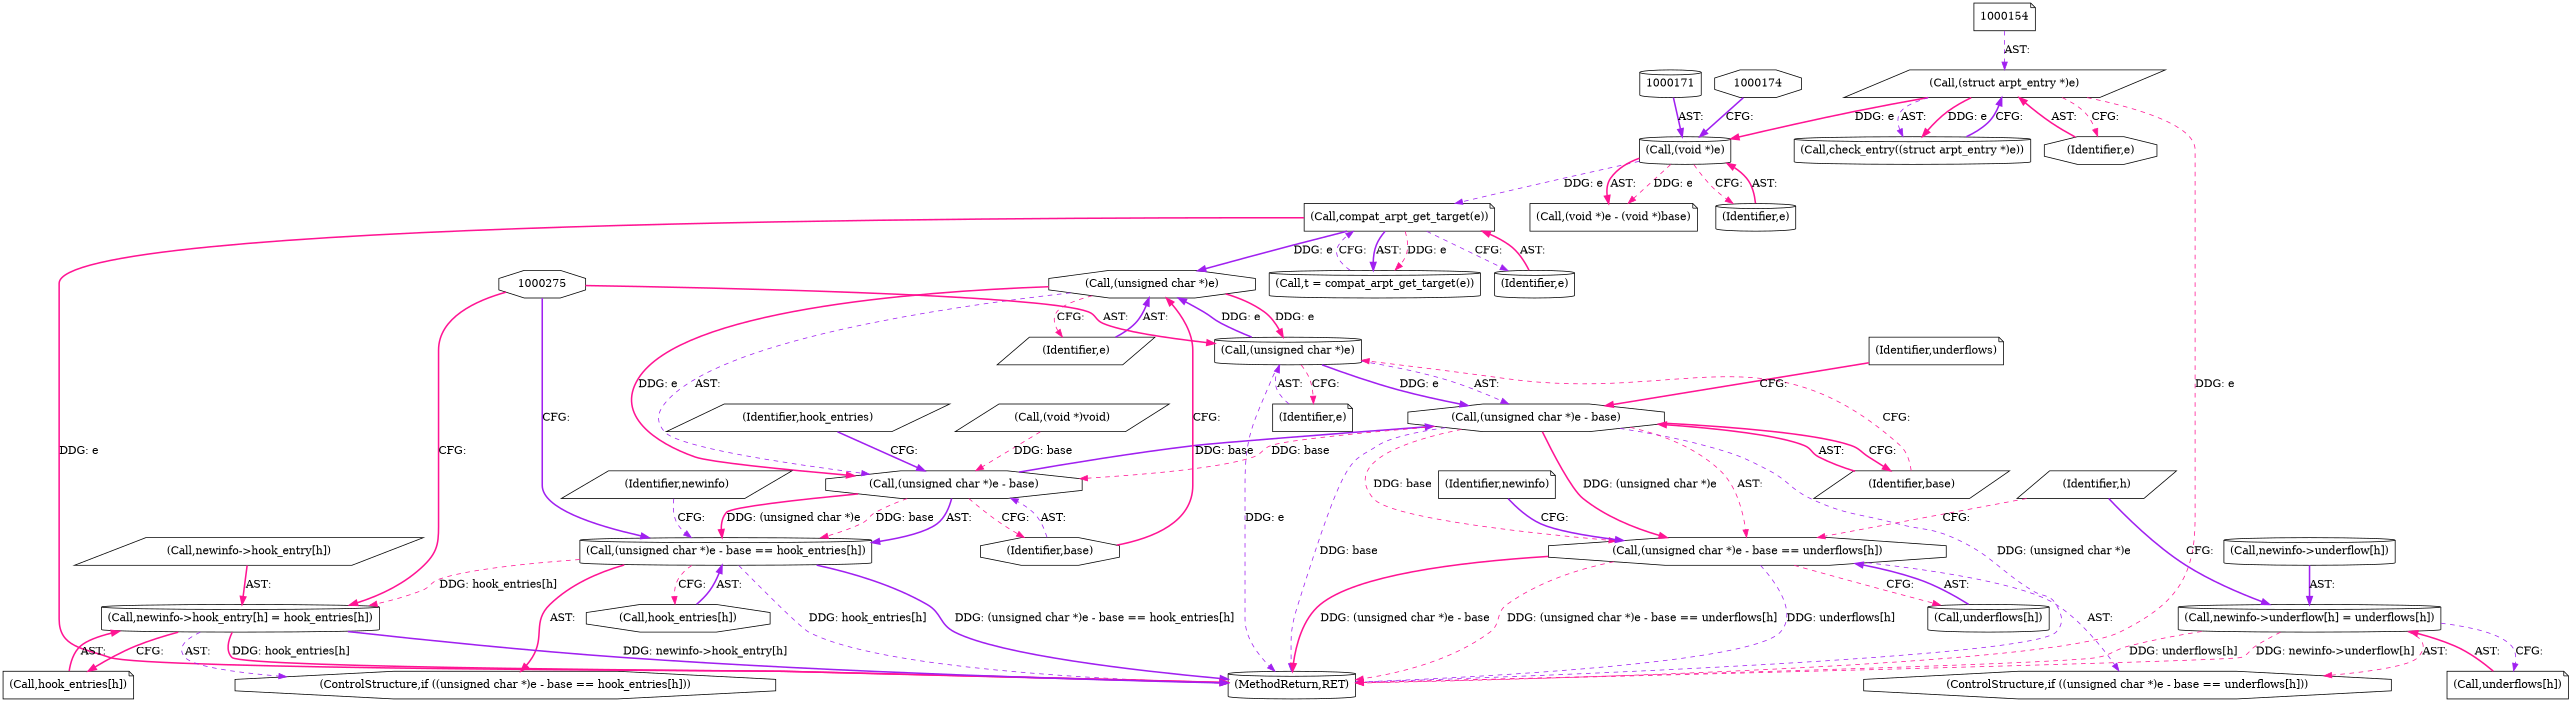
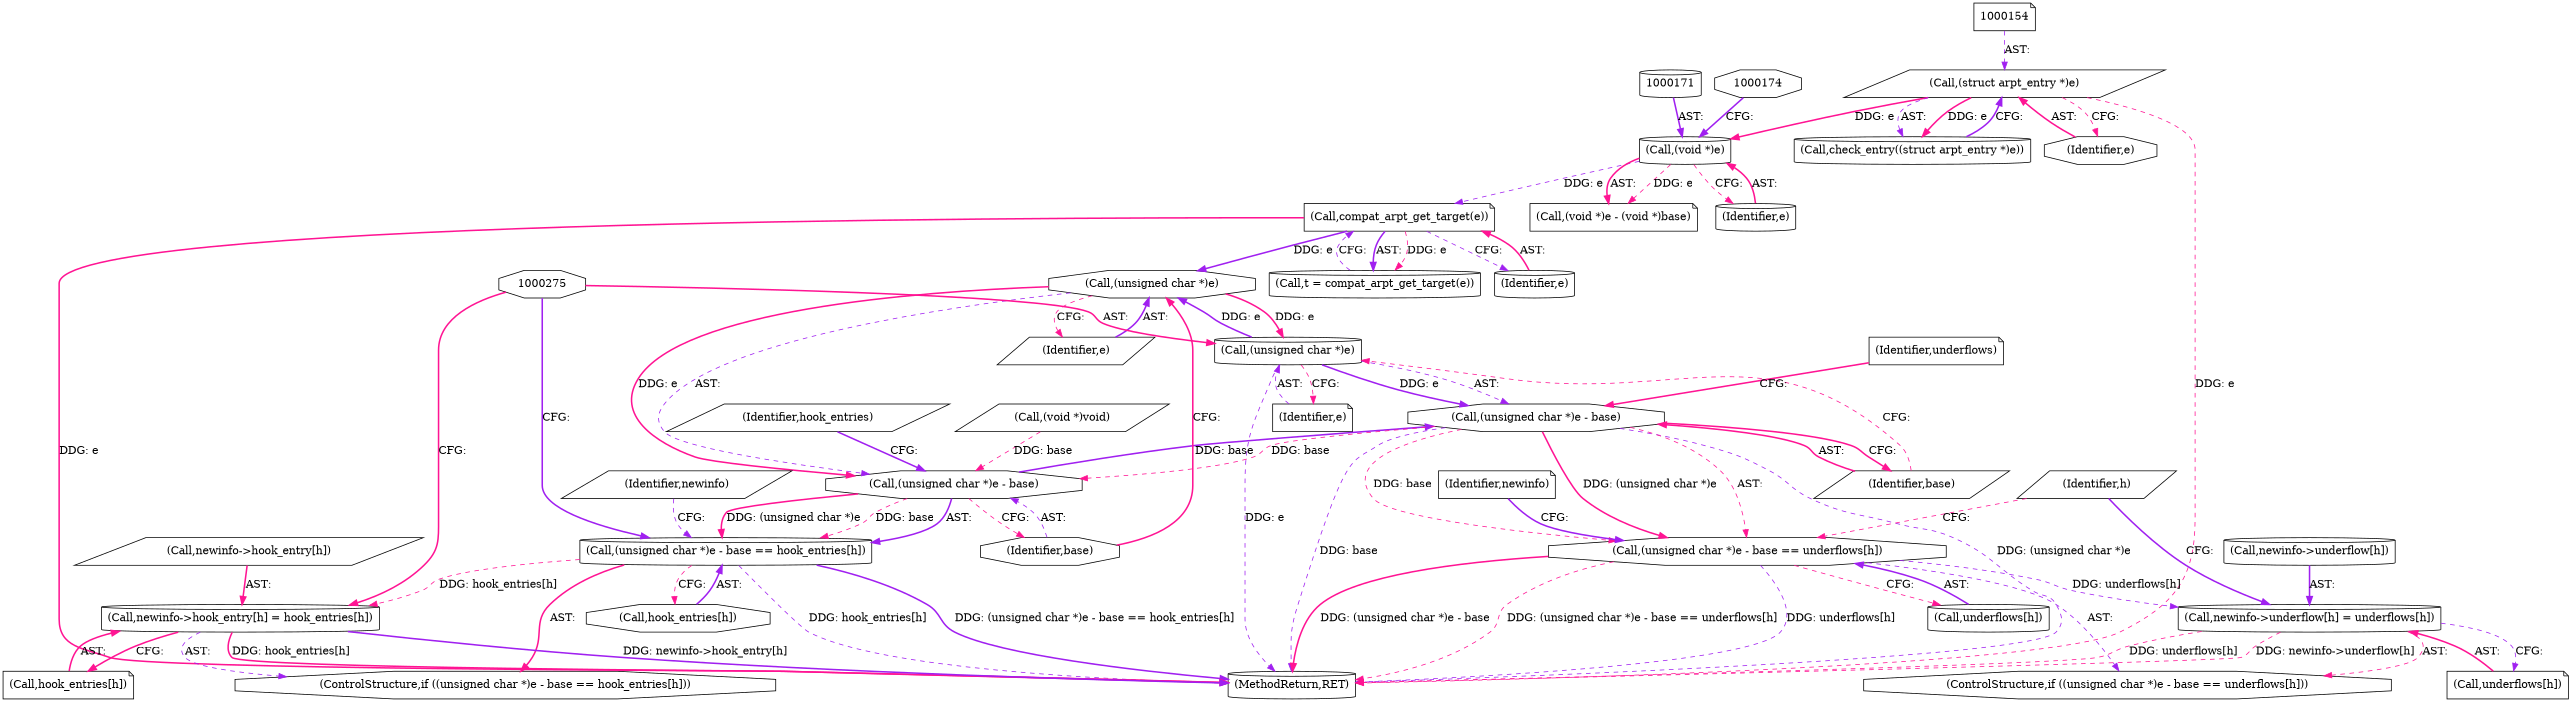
none -> (2036, 579)
